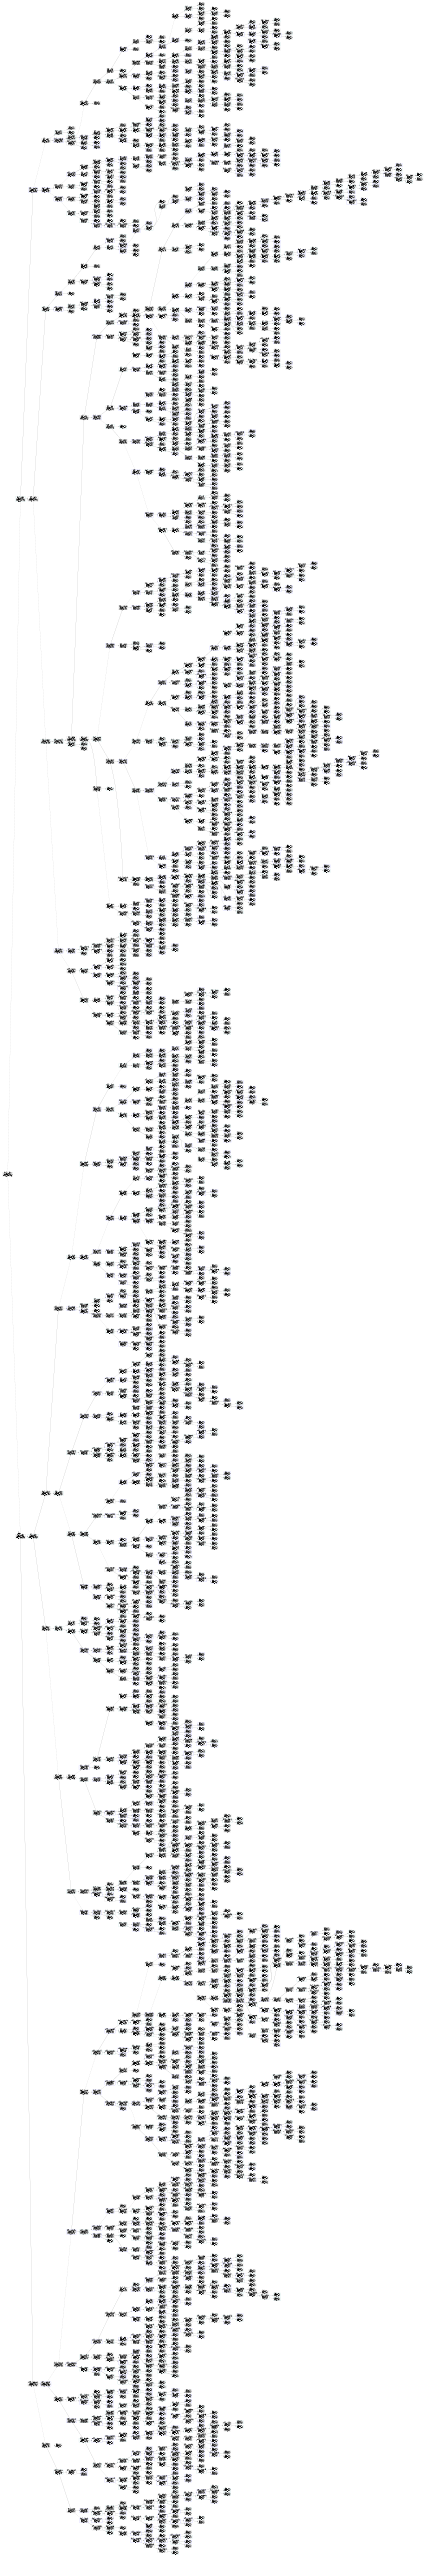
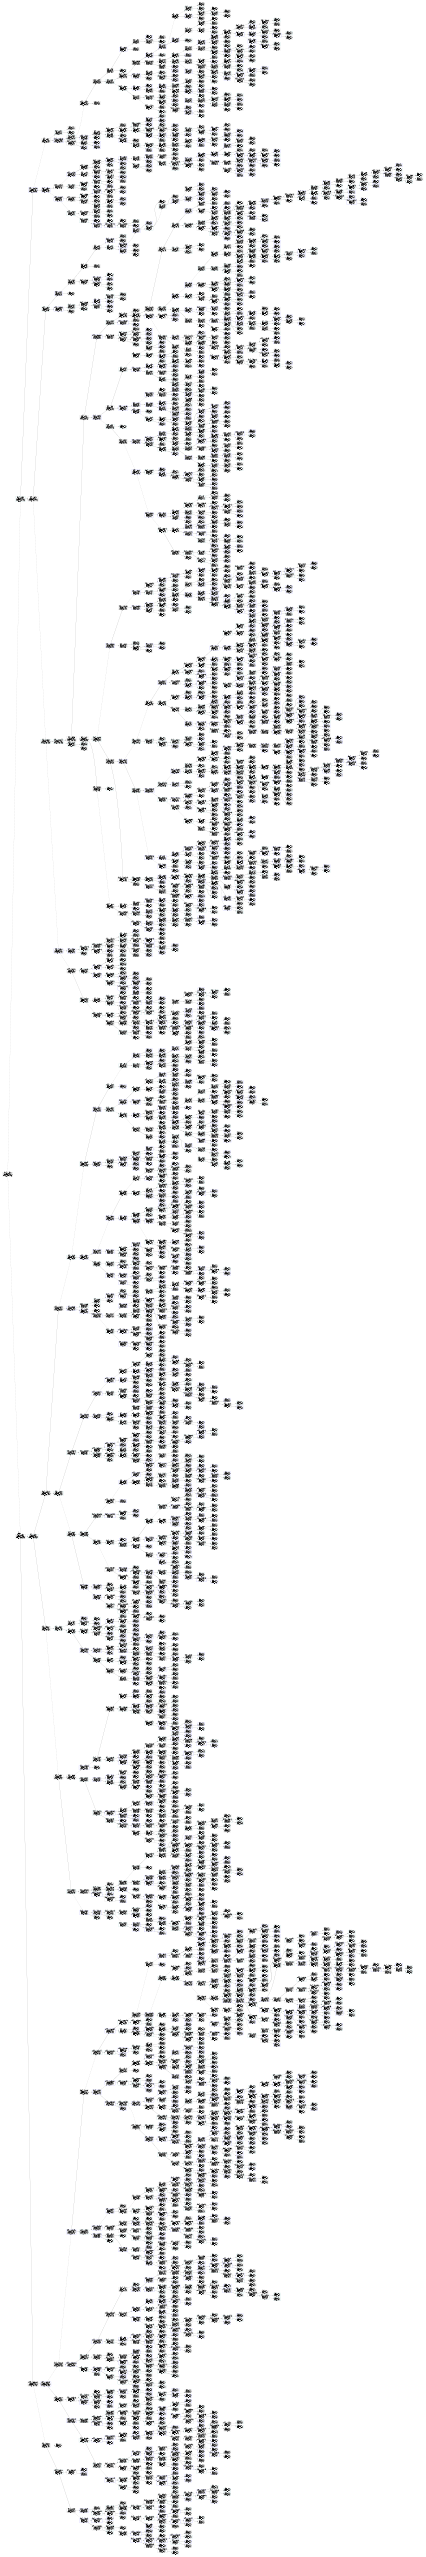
(175, 1002) -> (175, 1002)
